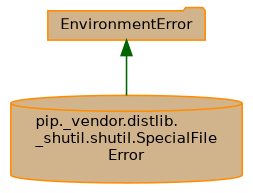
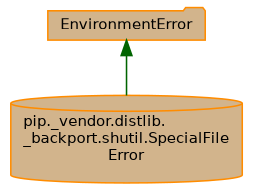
(127, 139) -> (127, 139)
